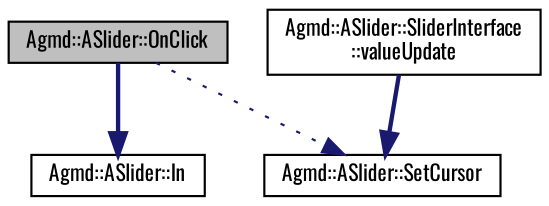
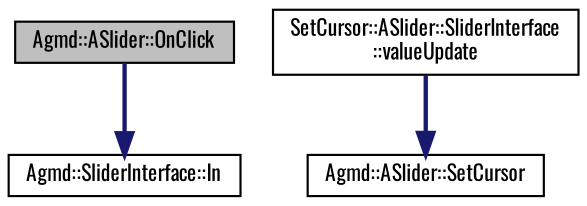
(404, 42) -> (426, 42)
(240, 104) -> none
(118, 176) -> (125, 176)
